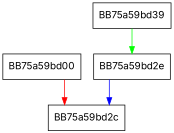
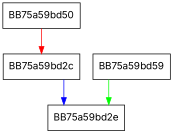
(132, 16) -> (132, 67)
(42, 67) -> (42, 16)
(109, 89) -> (64, 89)
